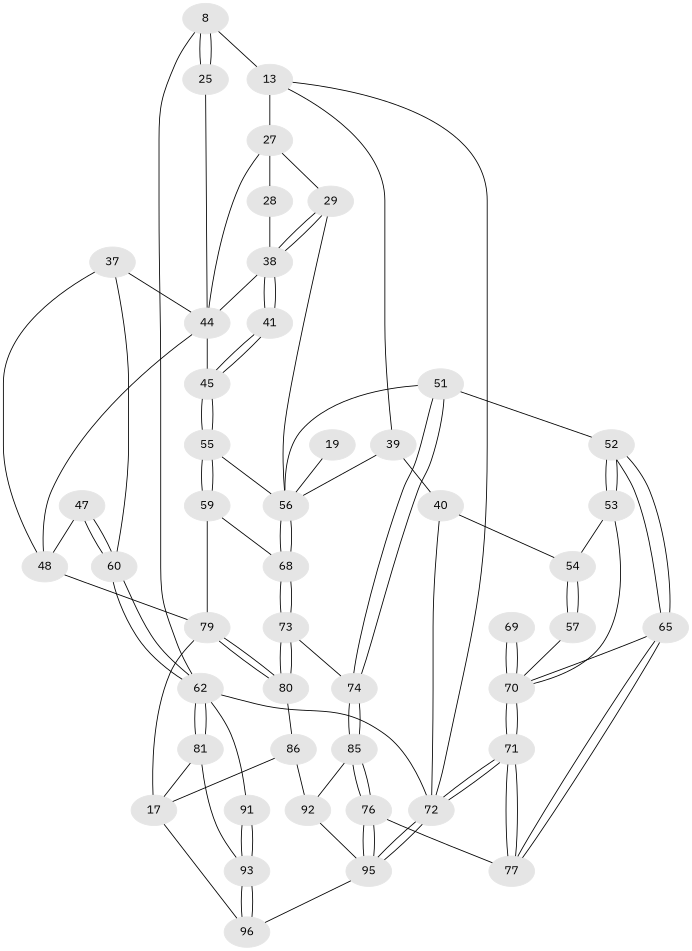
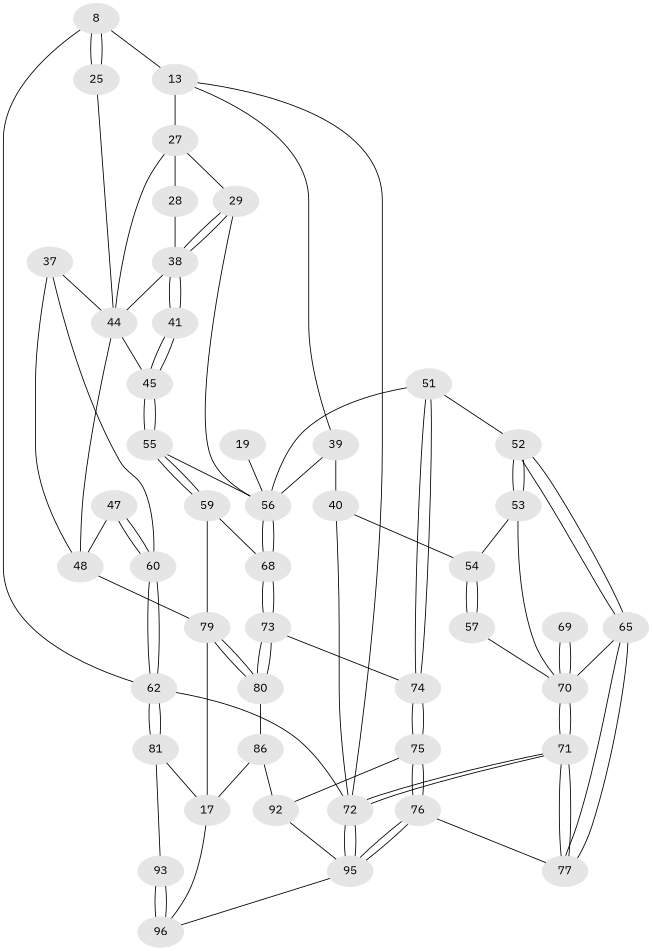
(354, 749) -> (418, 749)
(247, 810) -> none
